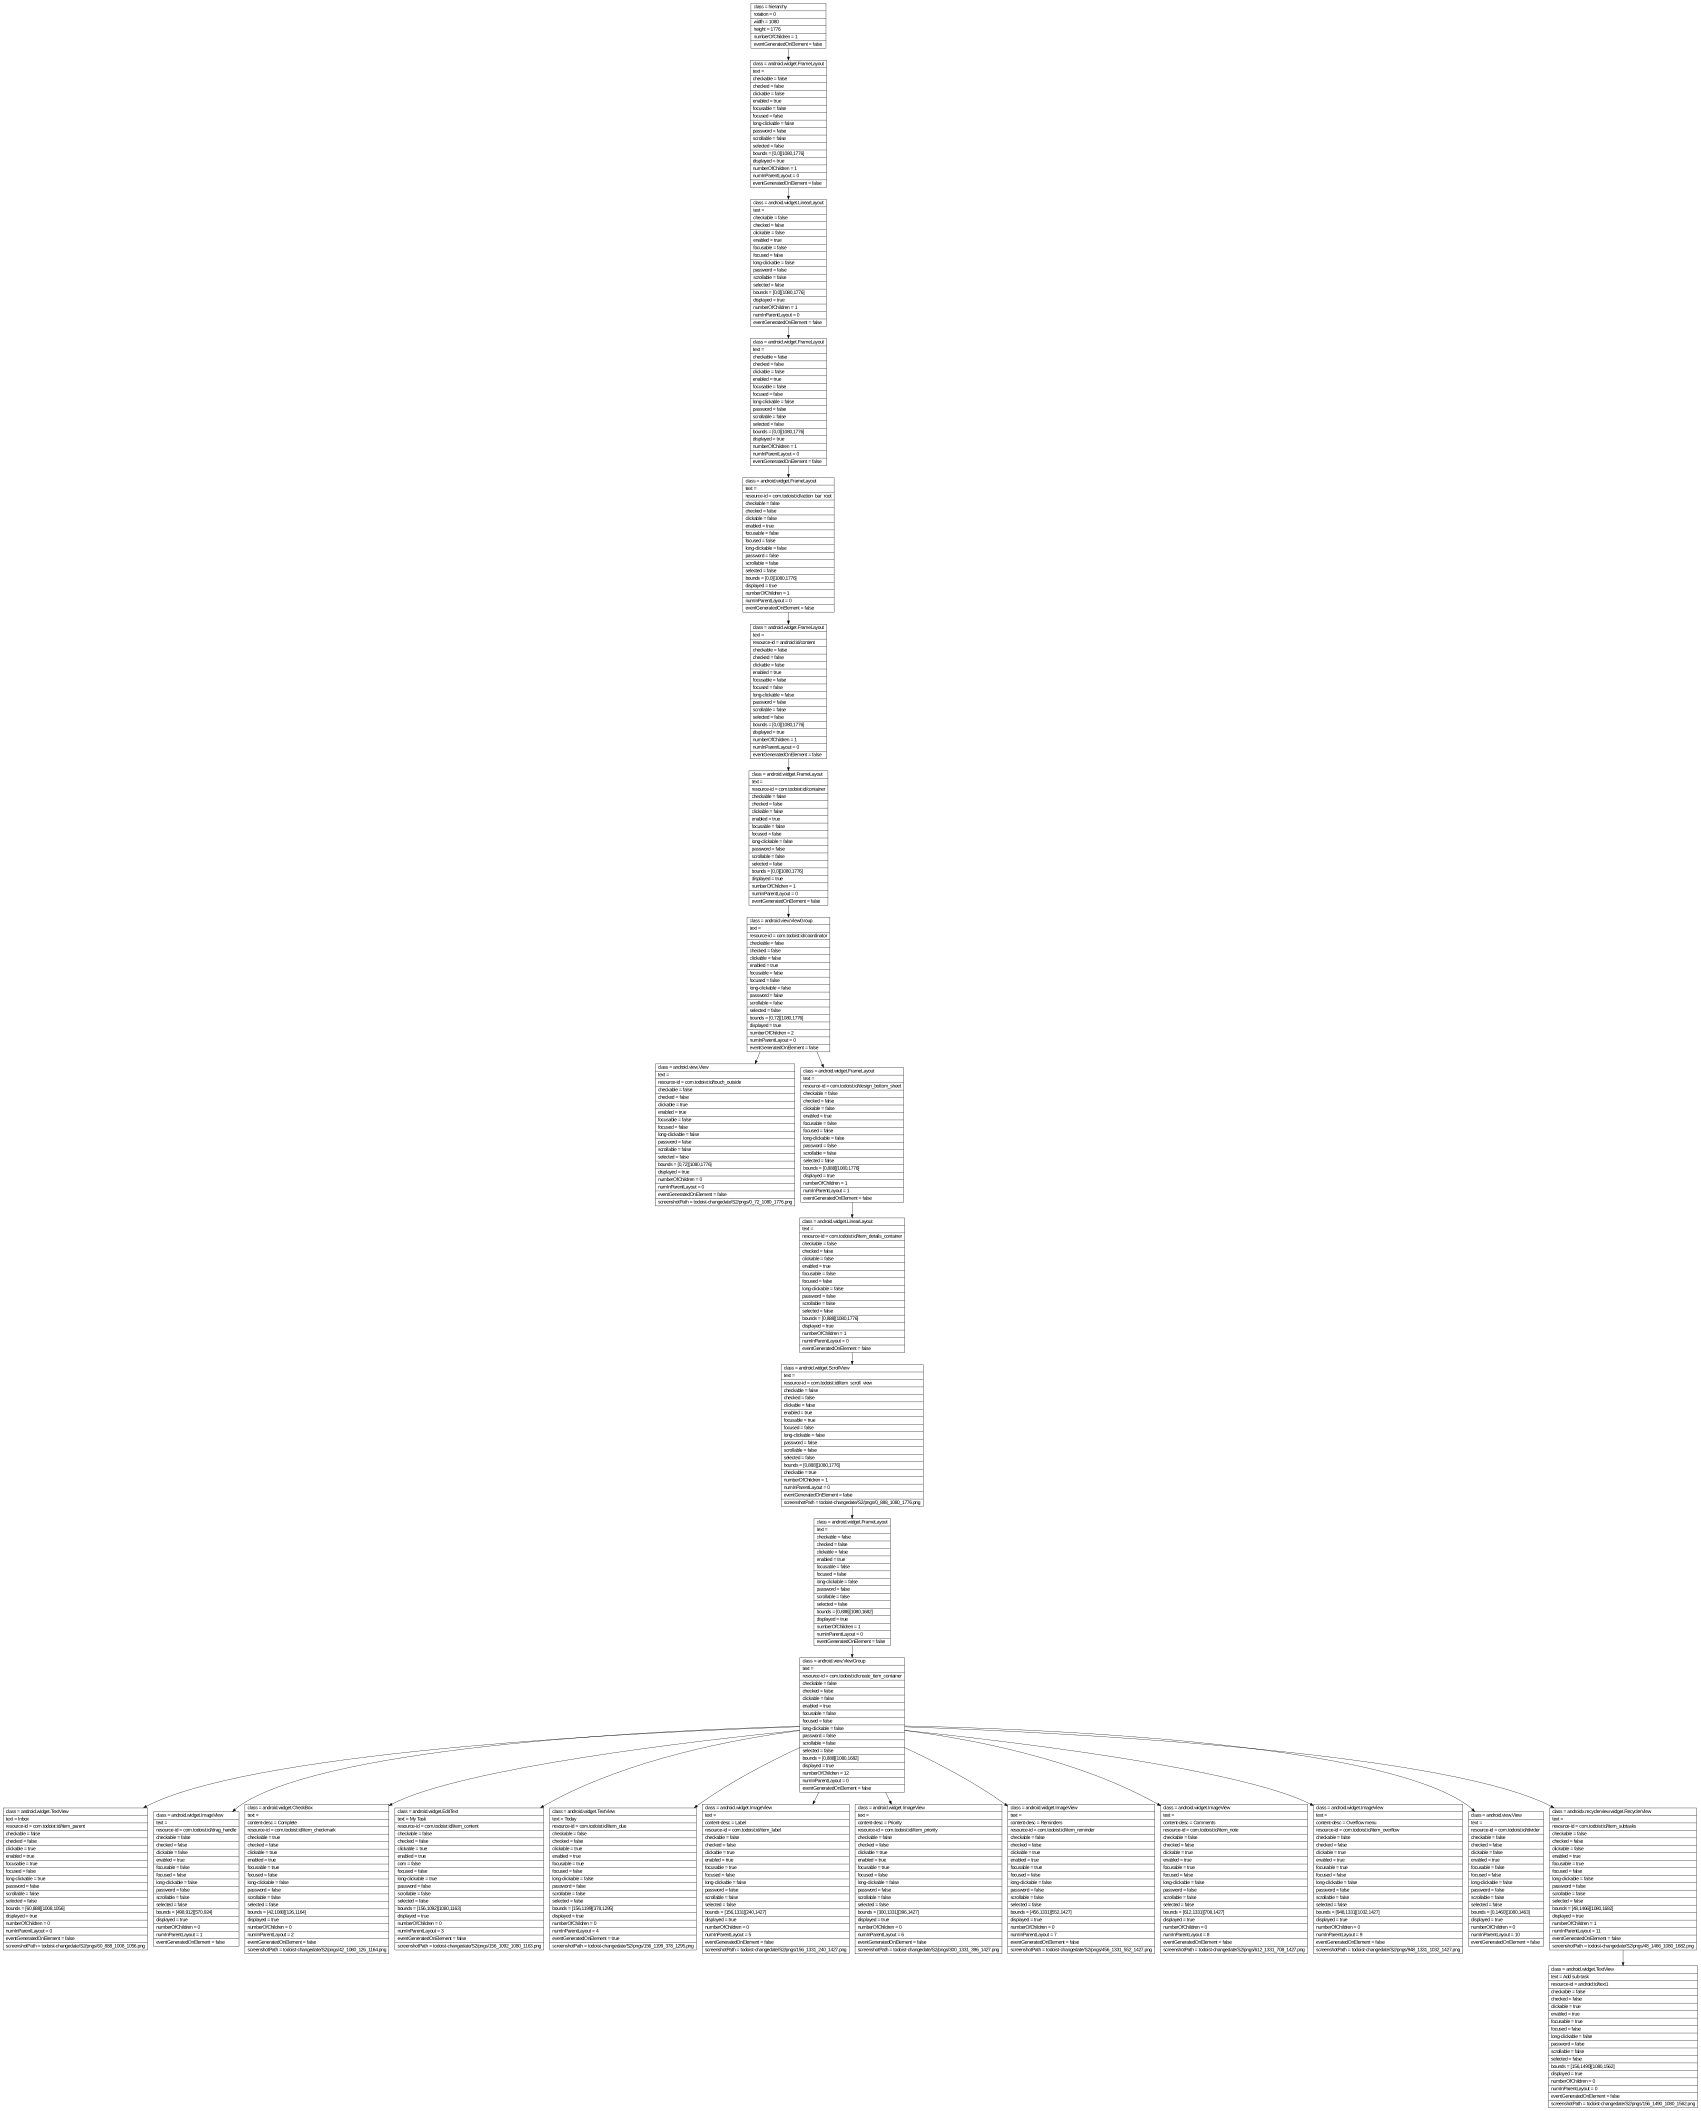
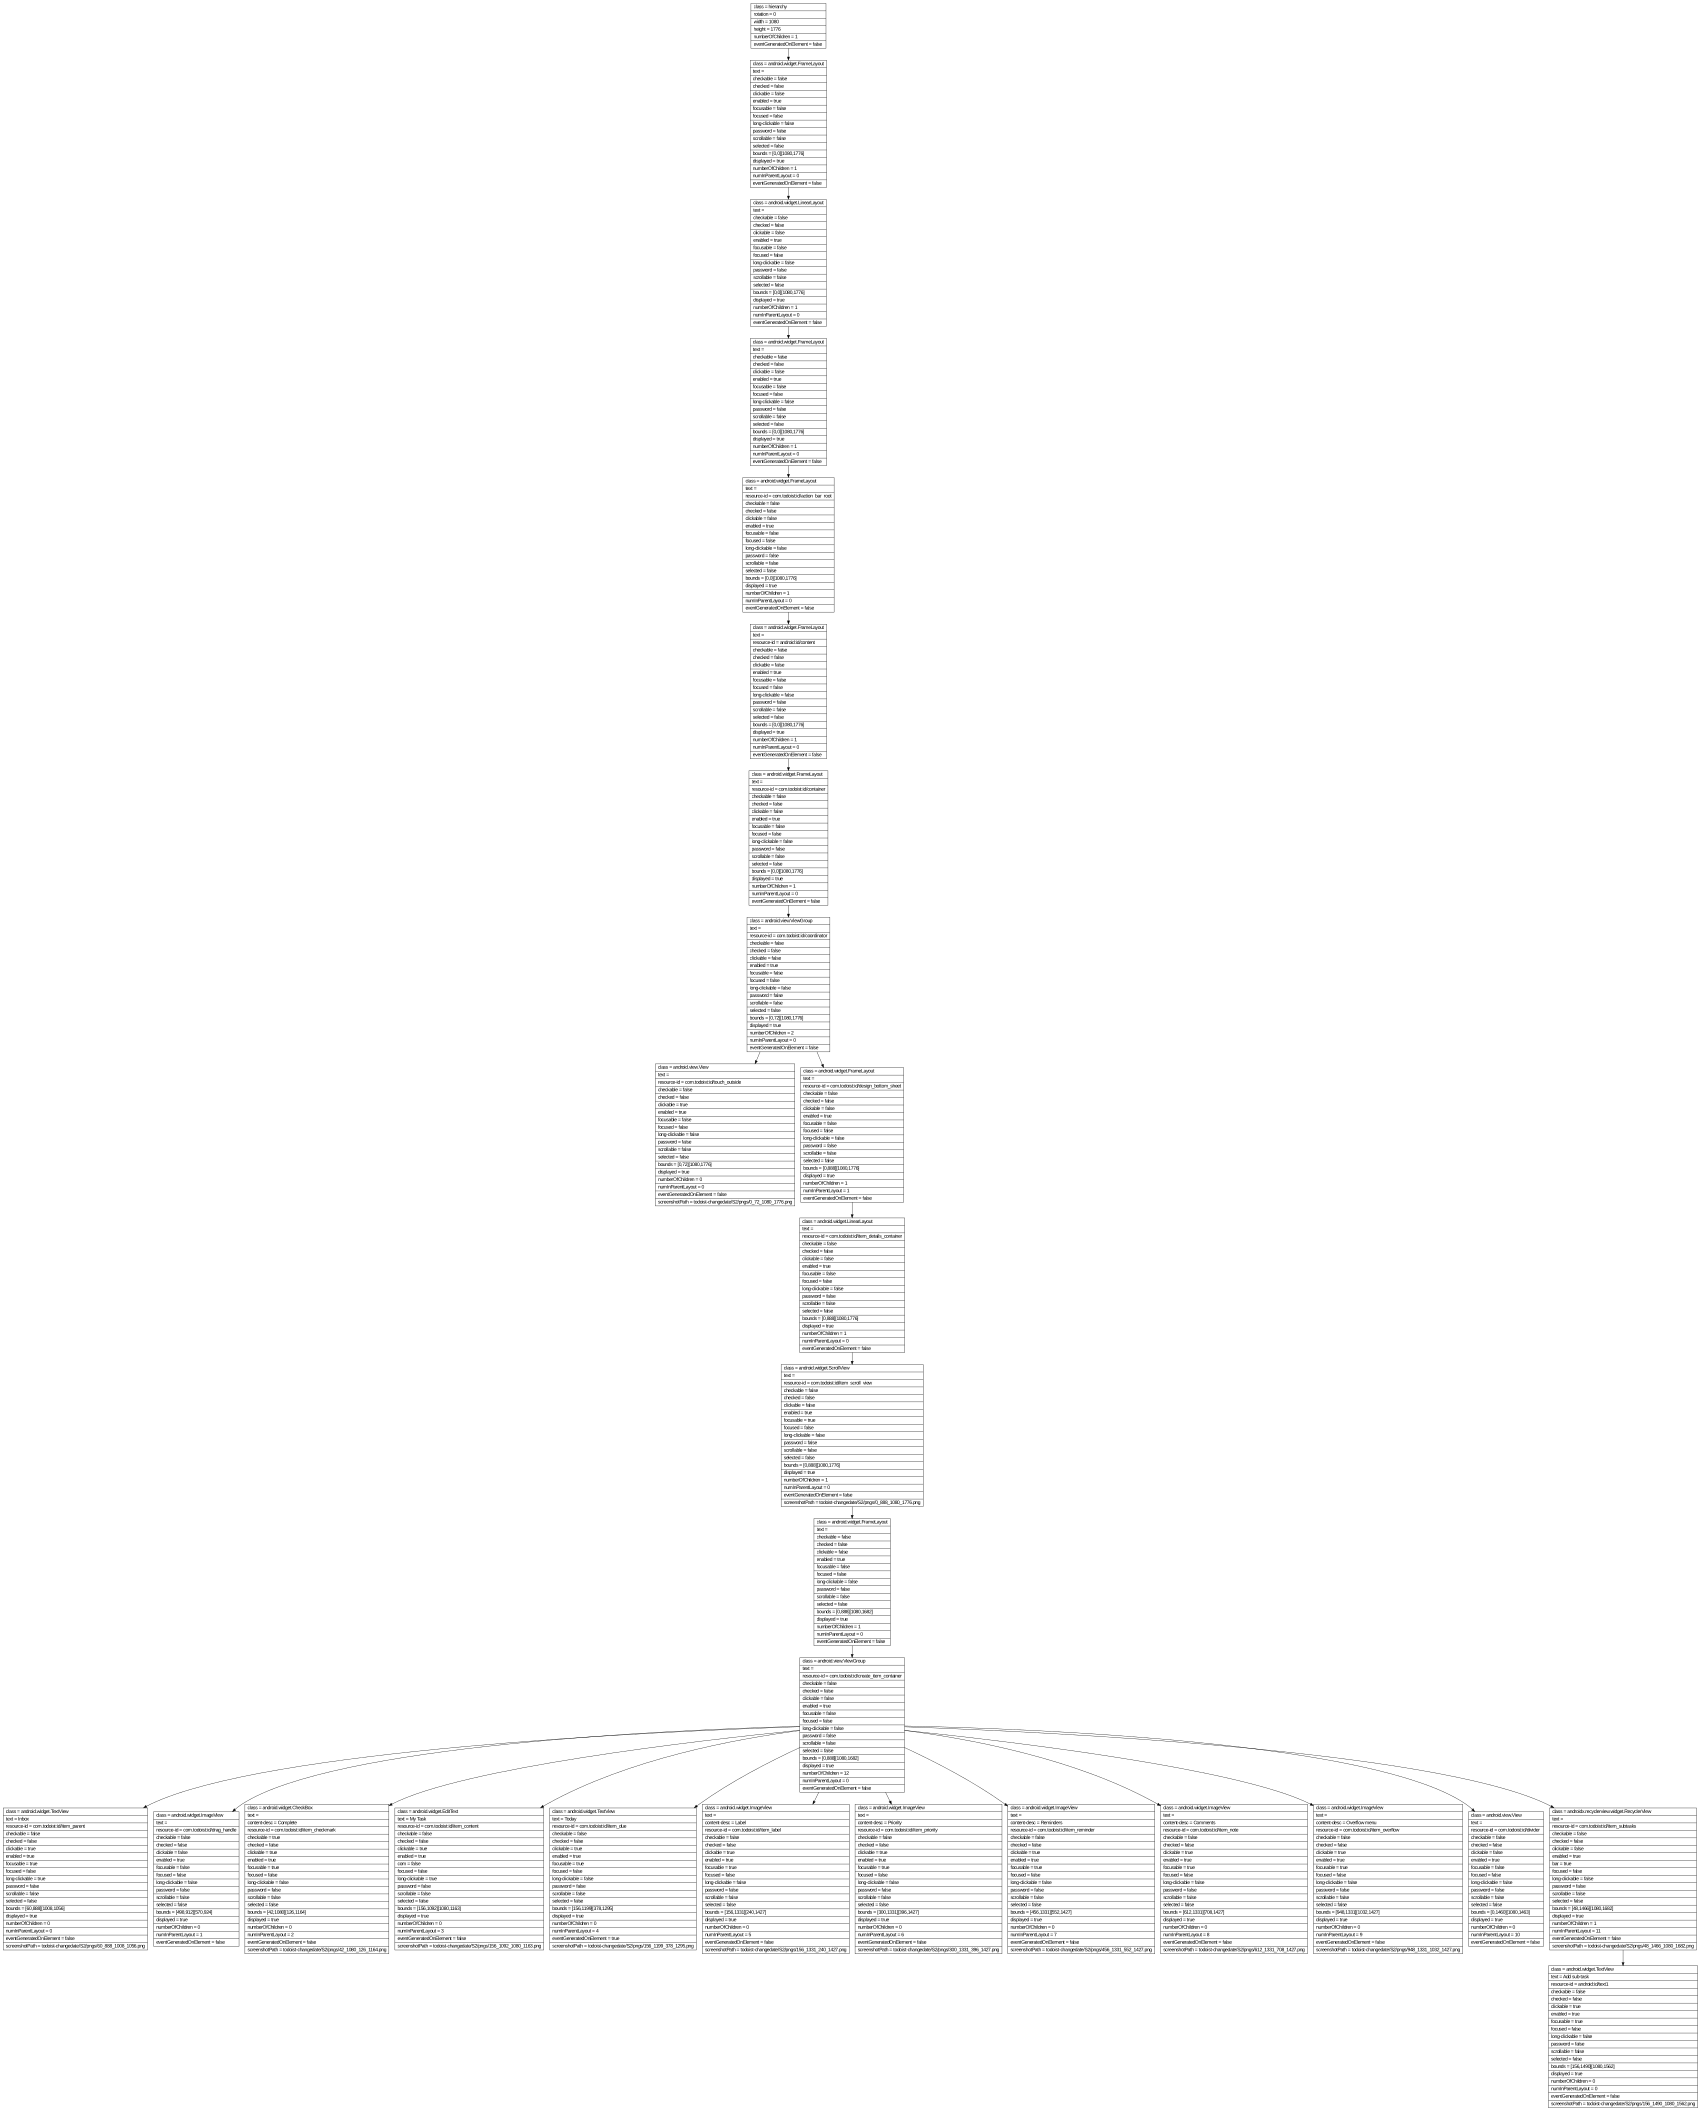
(800, 1473) -> (799, 1473)
(1568, 1864) -> (1562, 1864)
